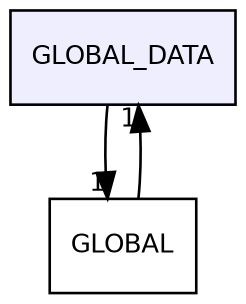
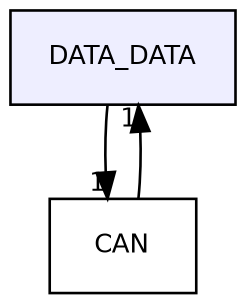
(123, 58) -> (123, 58)
(123, 246) -> (123, 246)
